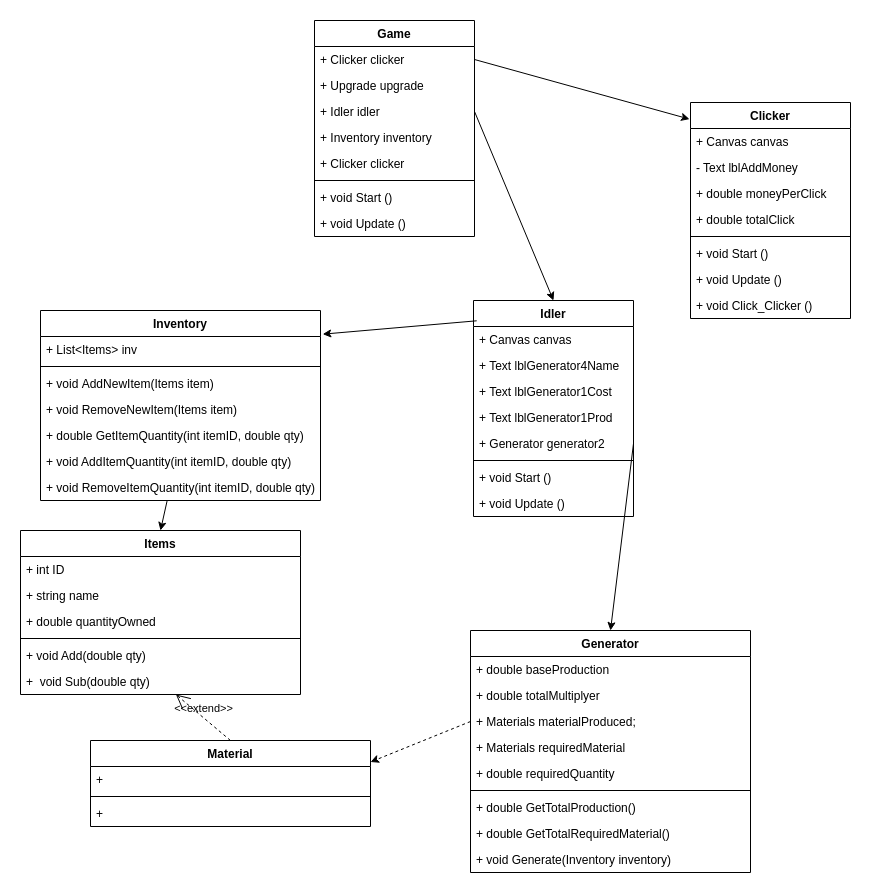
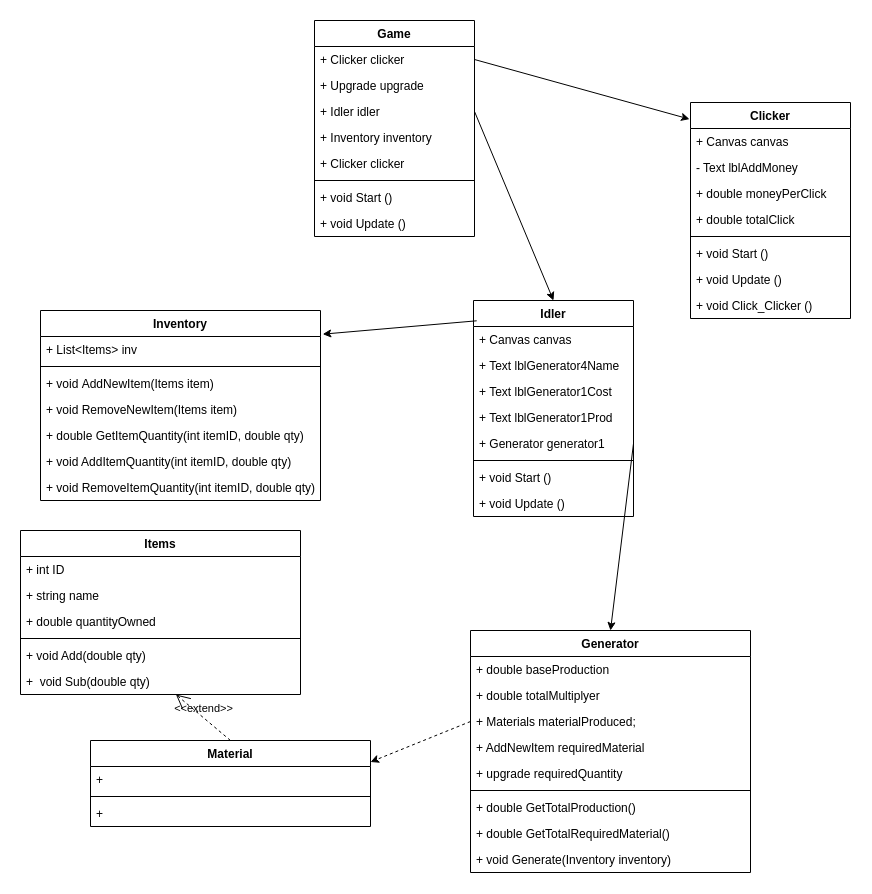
(550, 444) -> (550, 444)
(164, 513) -> none
(559, 748) -> (566, 748)
(554, 774) -> (559, 774)
